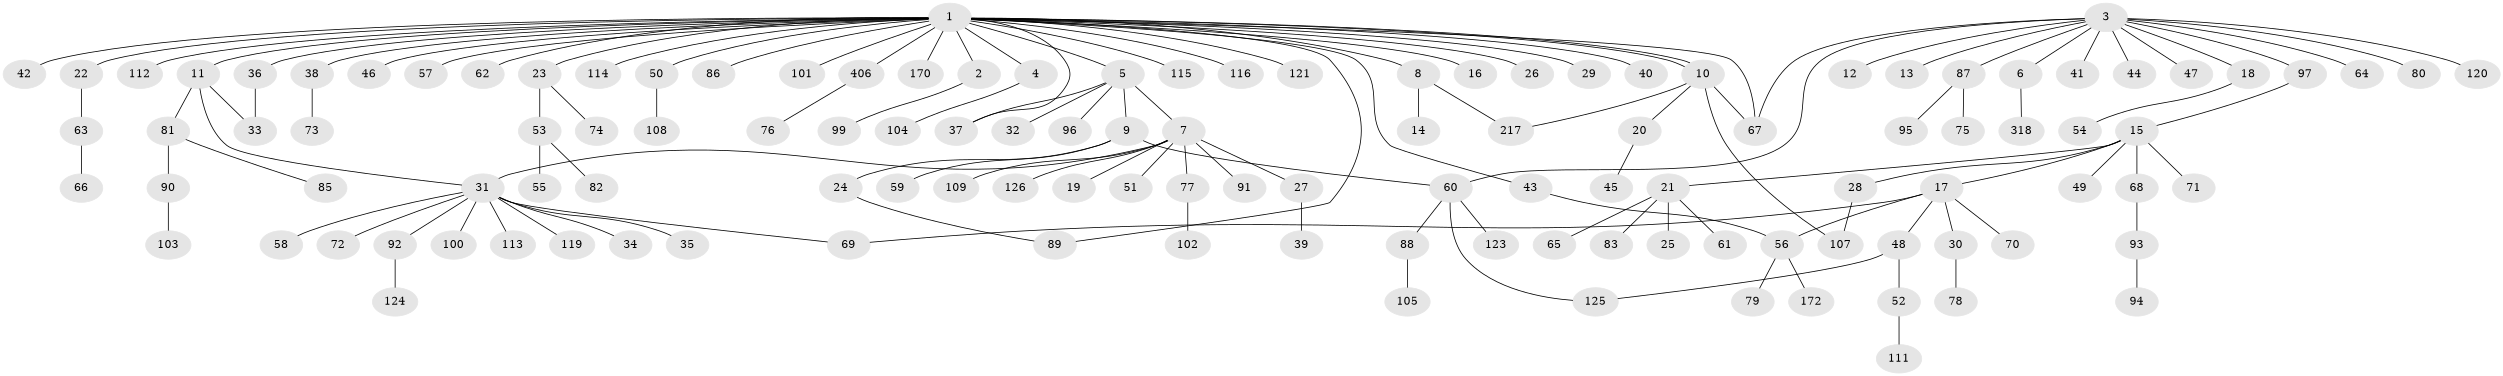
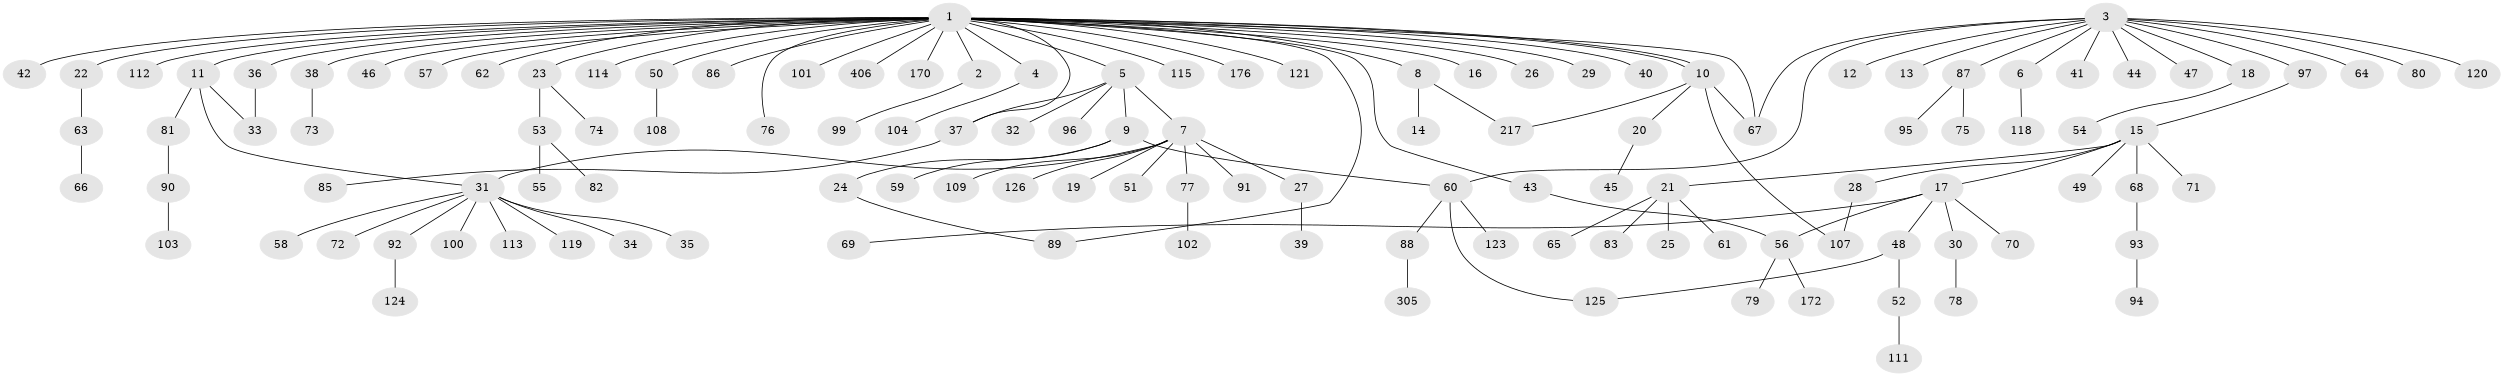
(1241, 74) -> (1241, 74)
(815, 103) -> (774, 59)
(2022, 131) -> (2022, 131)
(246, 161) -> (645, 171)
(663, 224) -> none
(1407, 302) -> (1407, 302)
